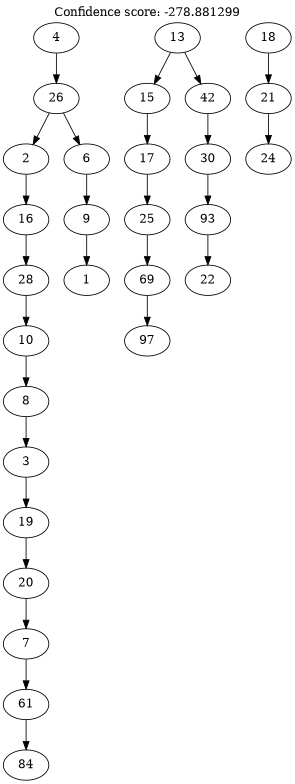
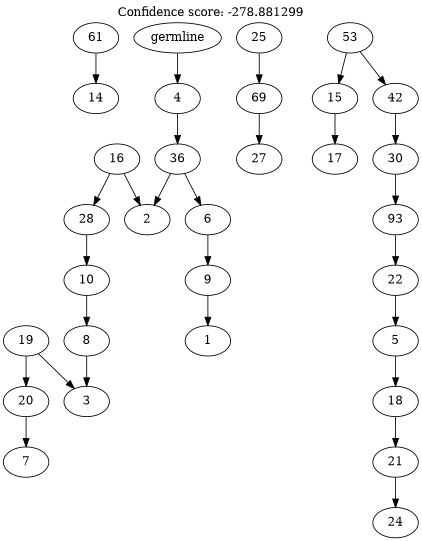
none -> (178, 38)
(178, 38) -> (350, 38)
(56, 98) -> (178, 159)
(26, 185) -> (130, 186)
(147, 185) -> none
(147, 341) -> (259, 159)
none -> (396, 341)
(26, 488) -> (53, 368)
(26, 670) -> none
(26, 765) -> (96, 98)
